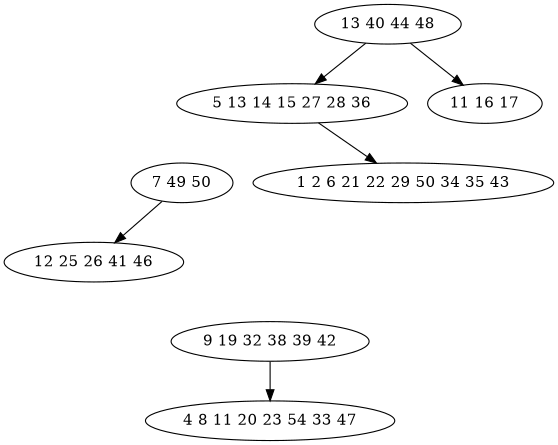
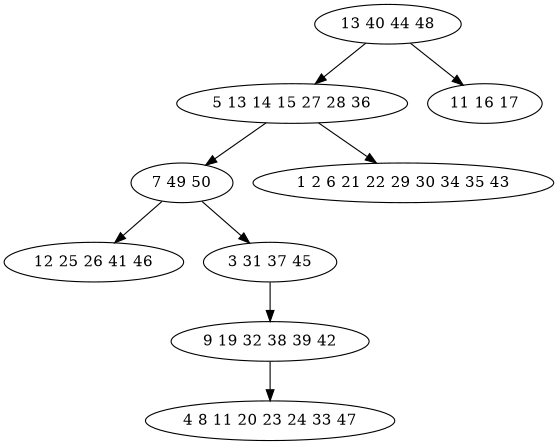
none -> (240, 141)
(403, 183) -> (403, 183)
none -> (270, 262)
(270, 421) -> (270, 421)
